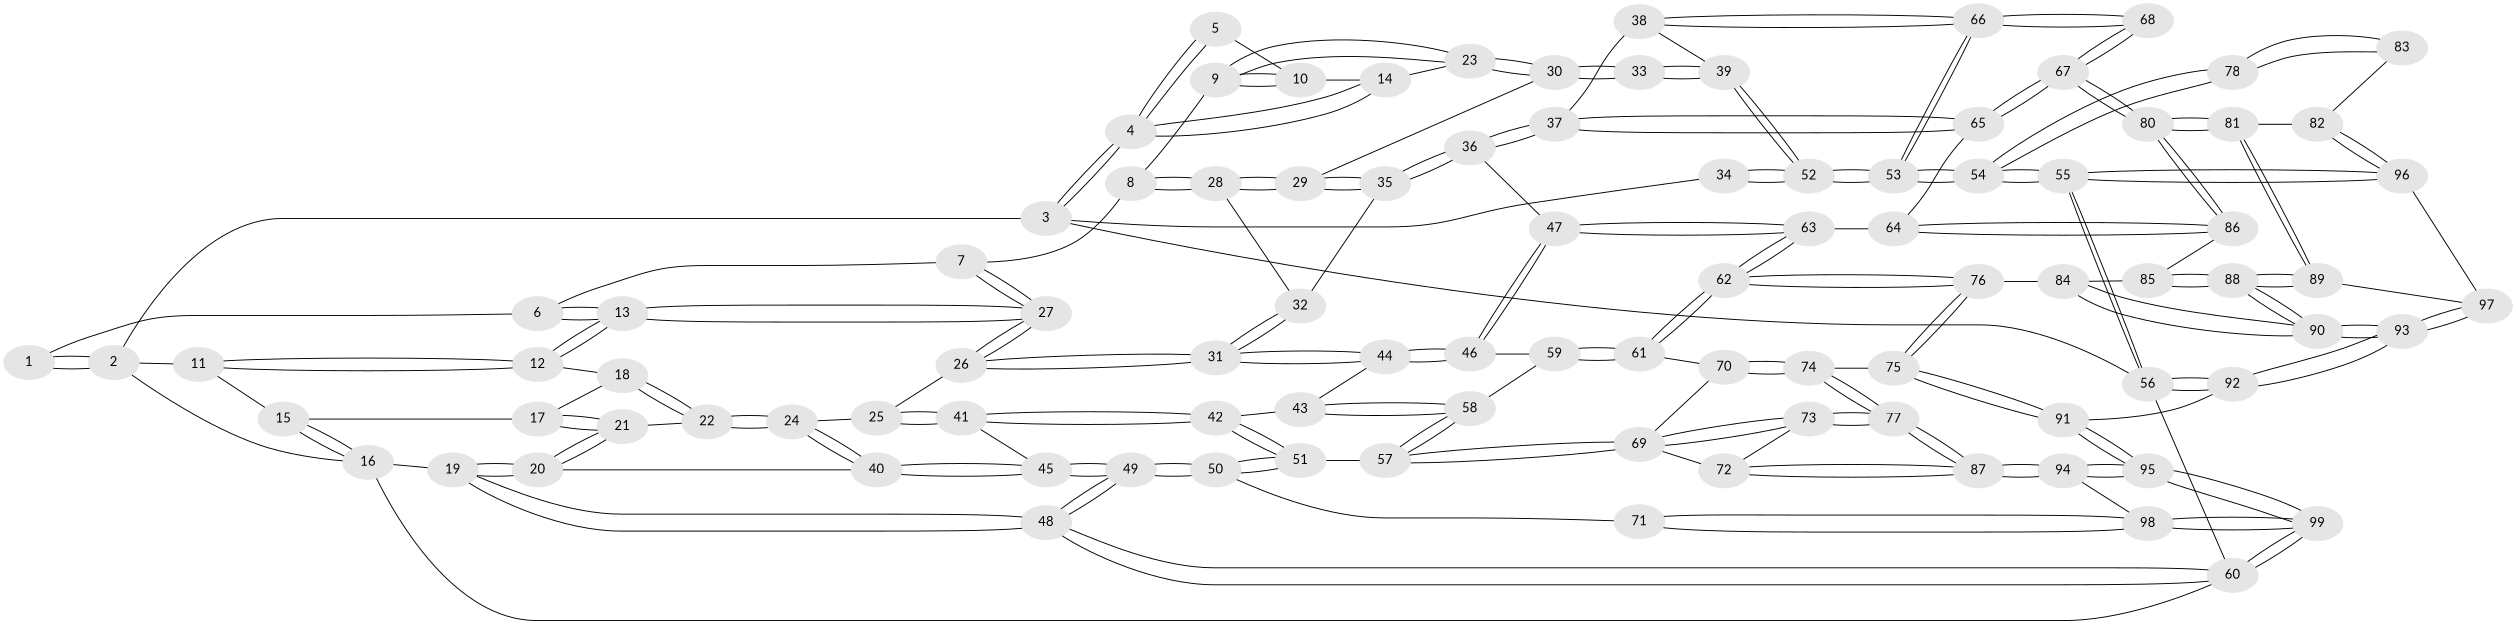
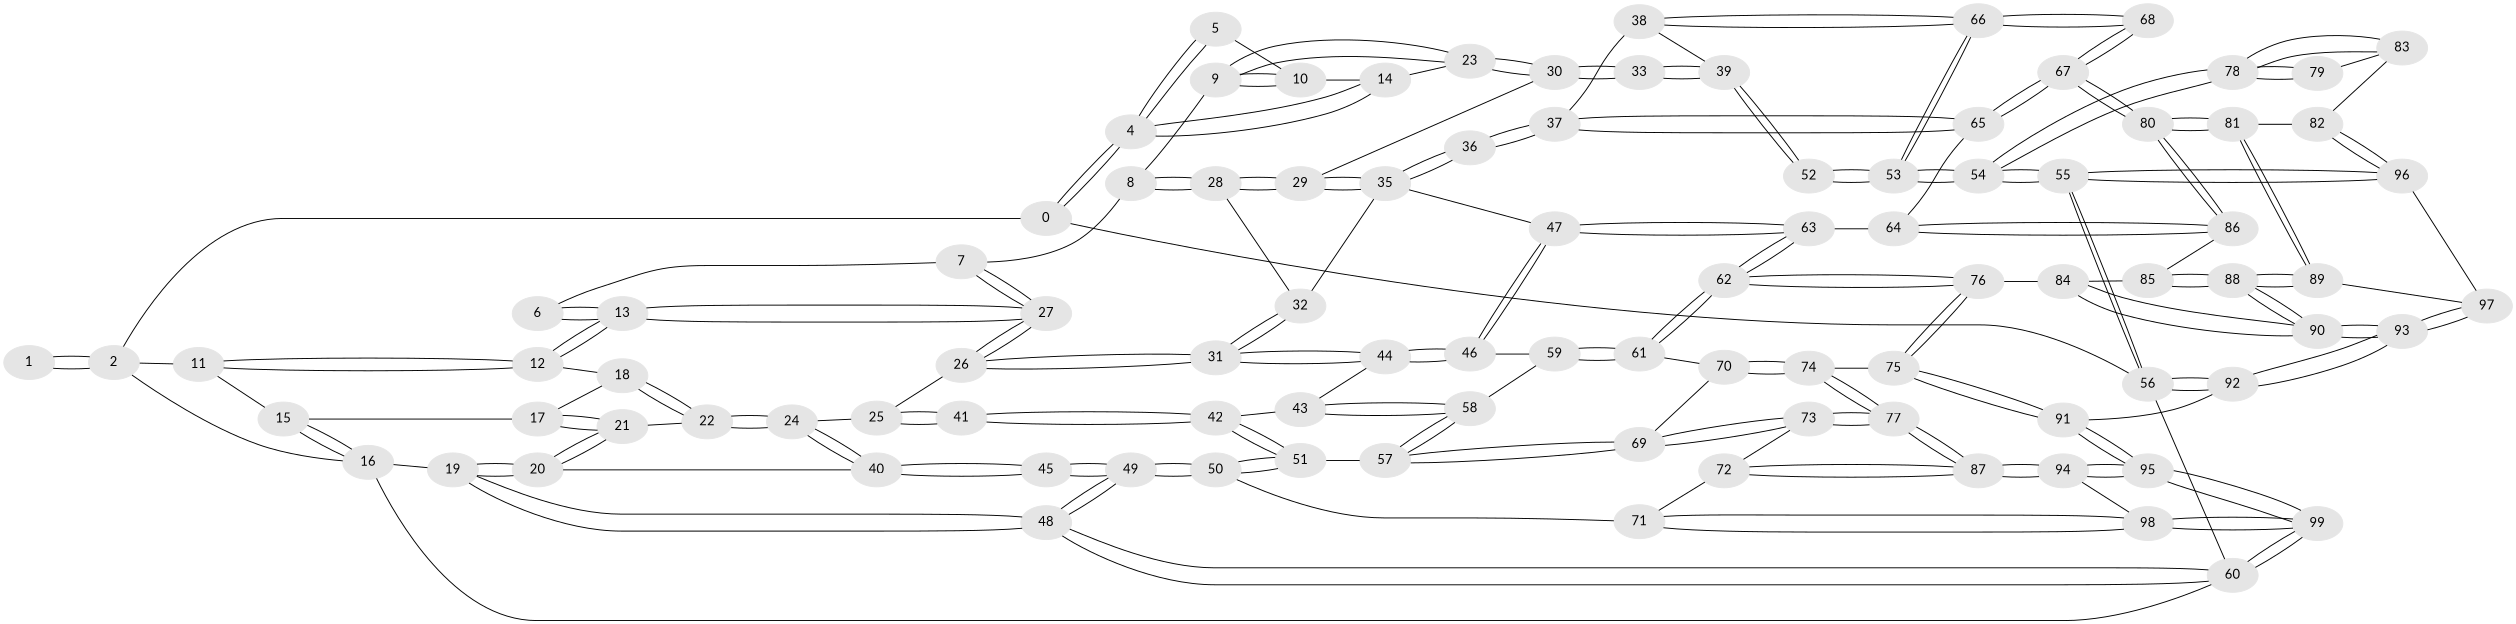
none -> (2317, 73)
(1724, 176) -> none
(1512, 188) -> (1470, 206)
(1046, 218) -> (1046, 218)
(278, 315) -> none
(1004, 444) -> none
(1682, 458) -> (1682, 496)
